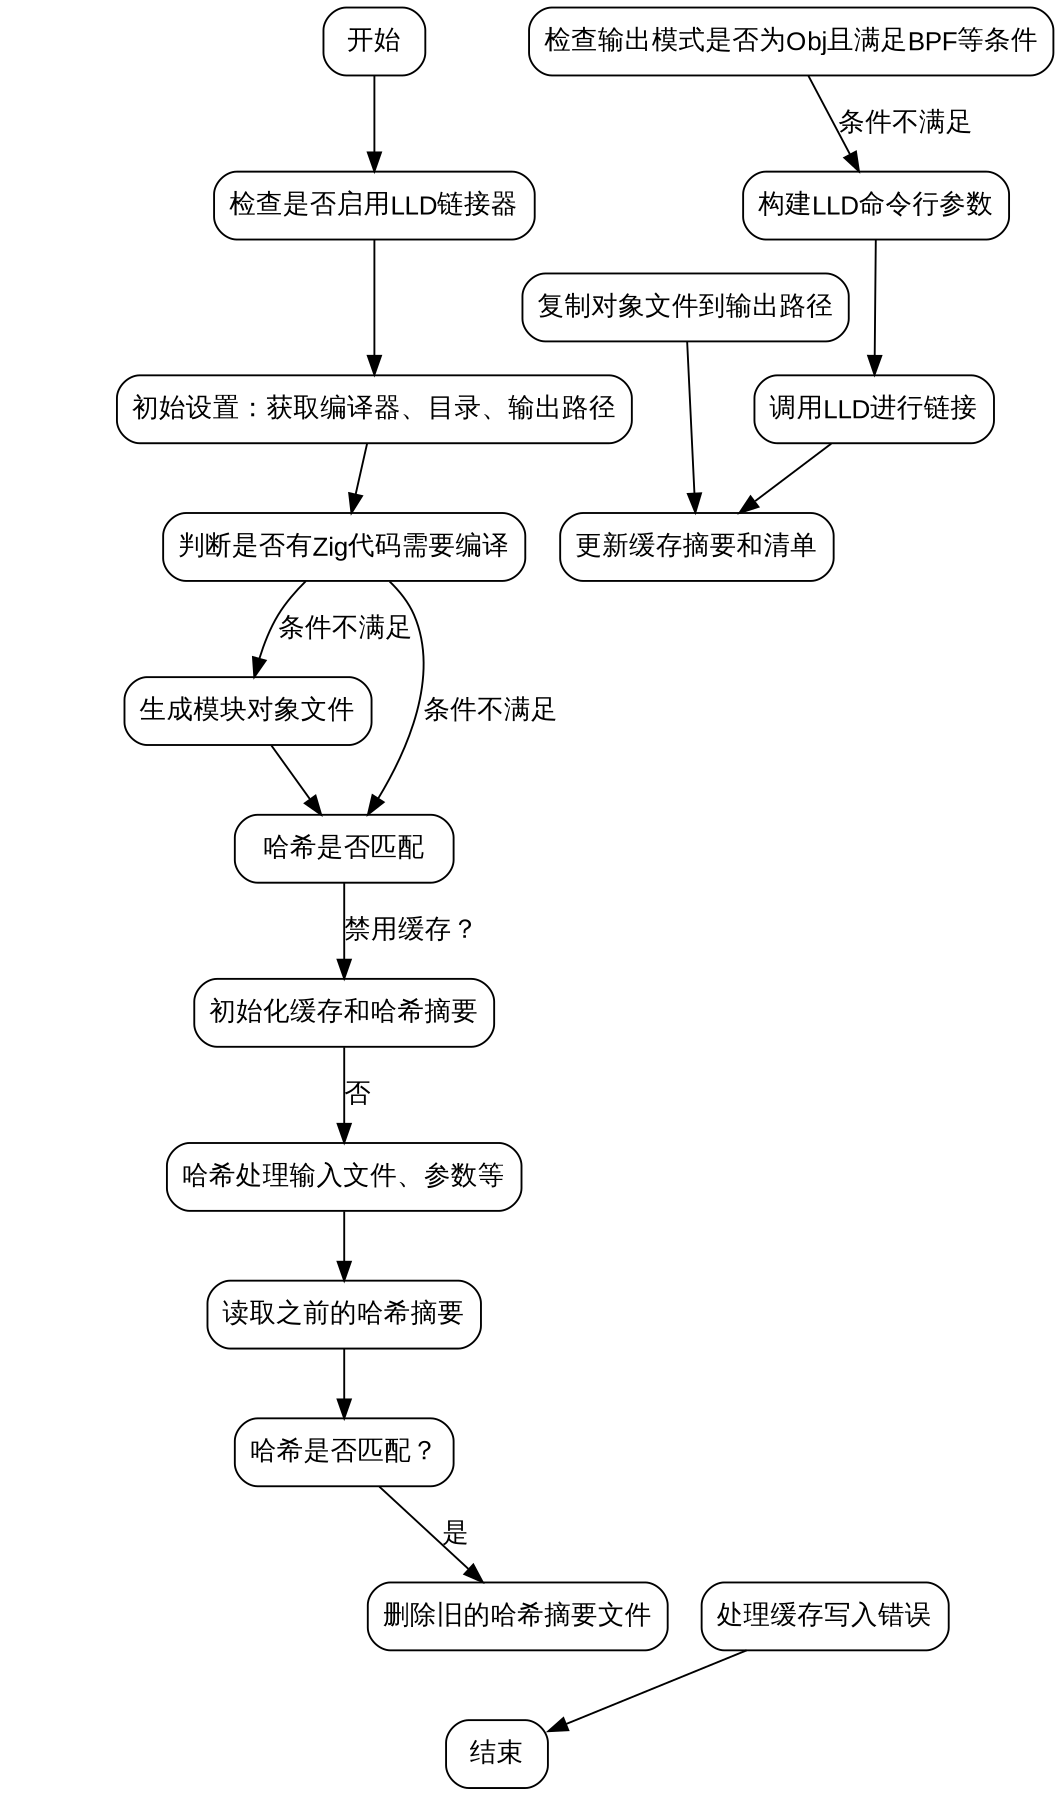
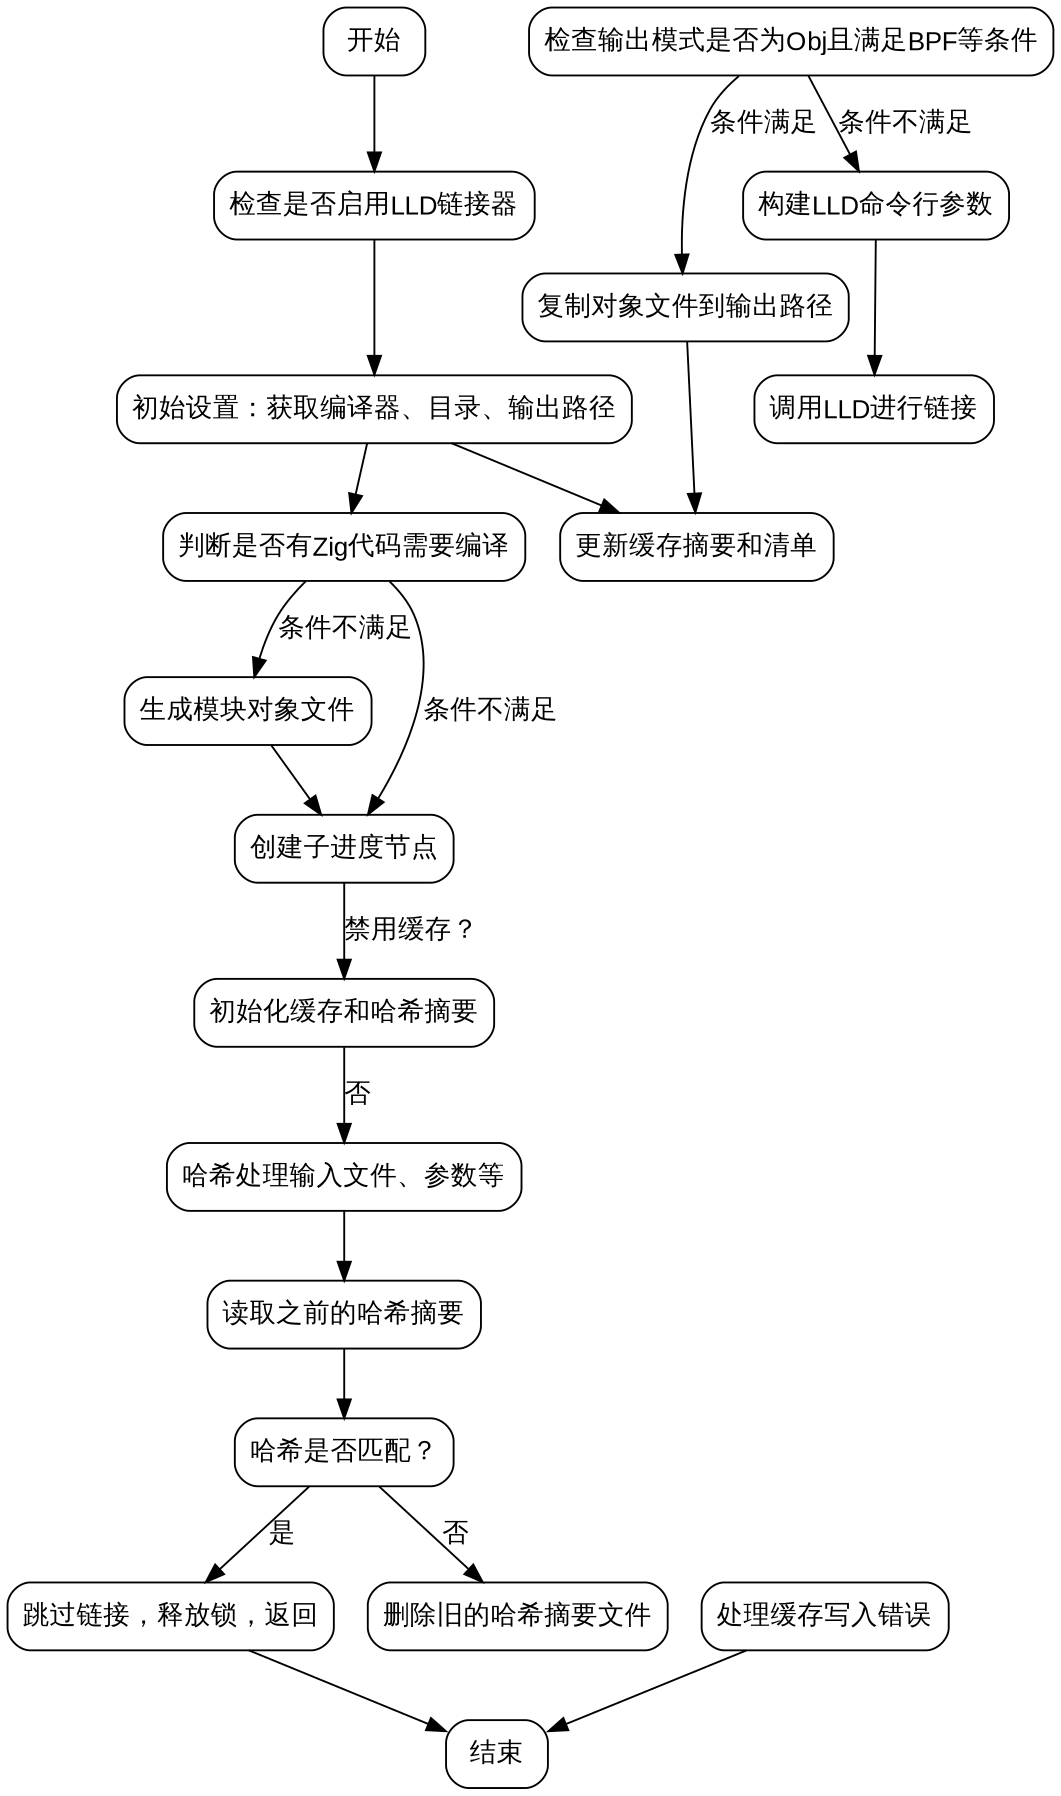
none -> (692, 158)
(793, 472) -> (527, 474)
(344, 849) -> (344, 849)
(456, 1534) -> (456, 1534)
none -> (171, 1616)
